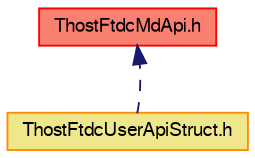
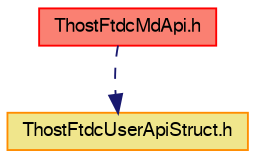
(140, 89) -> (115, 70)
